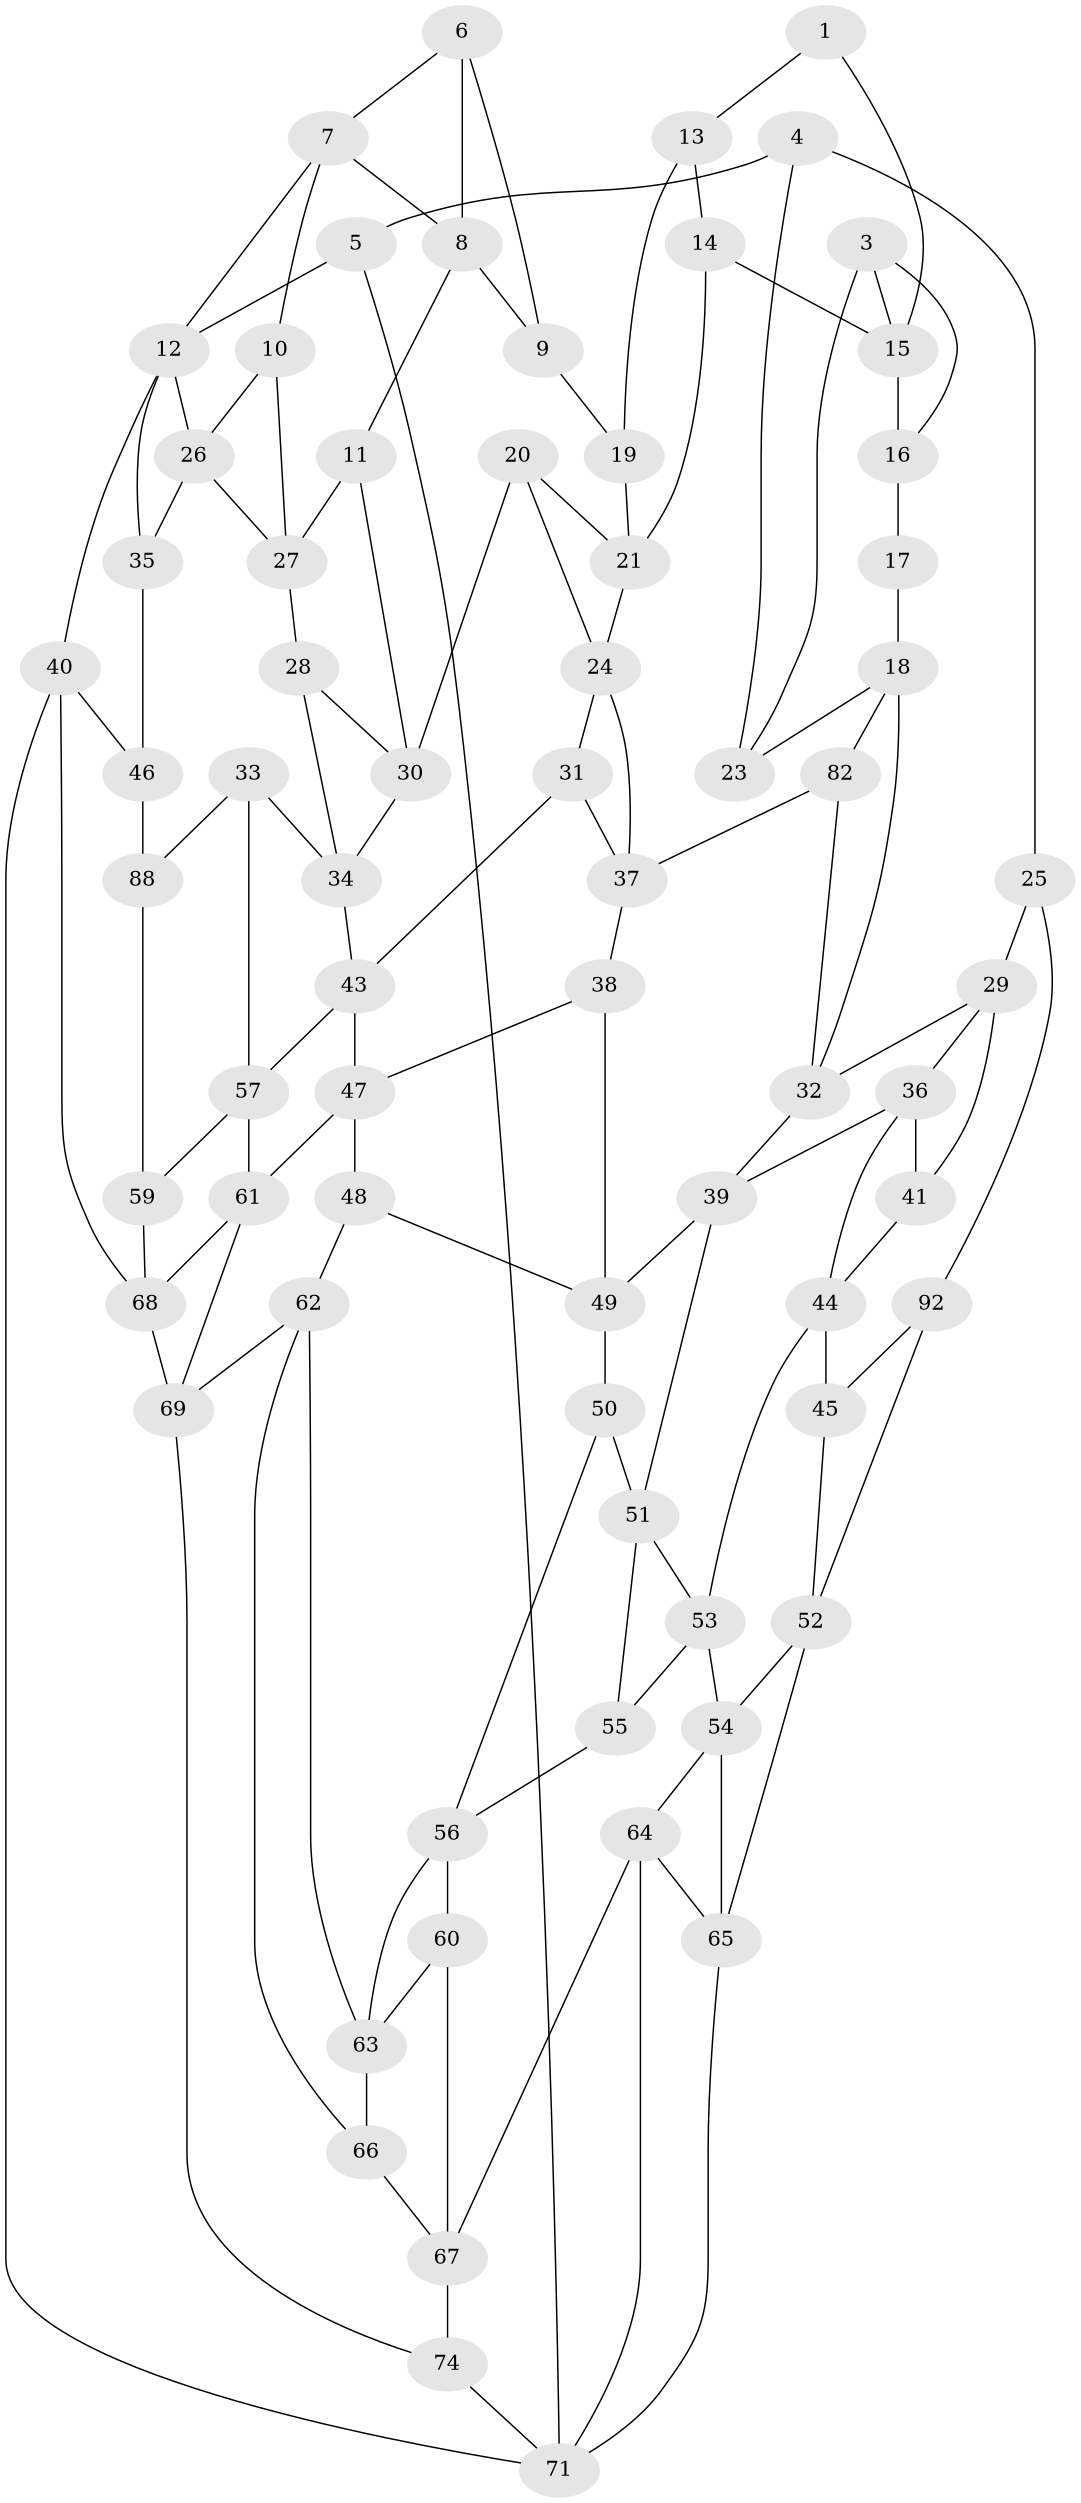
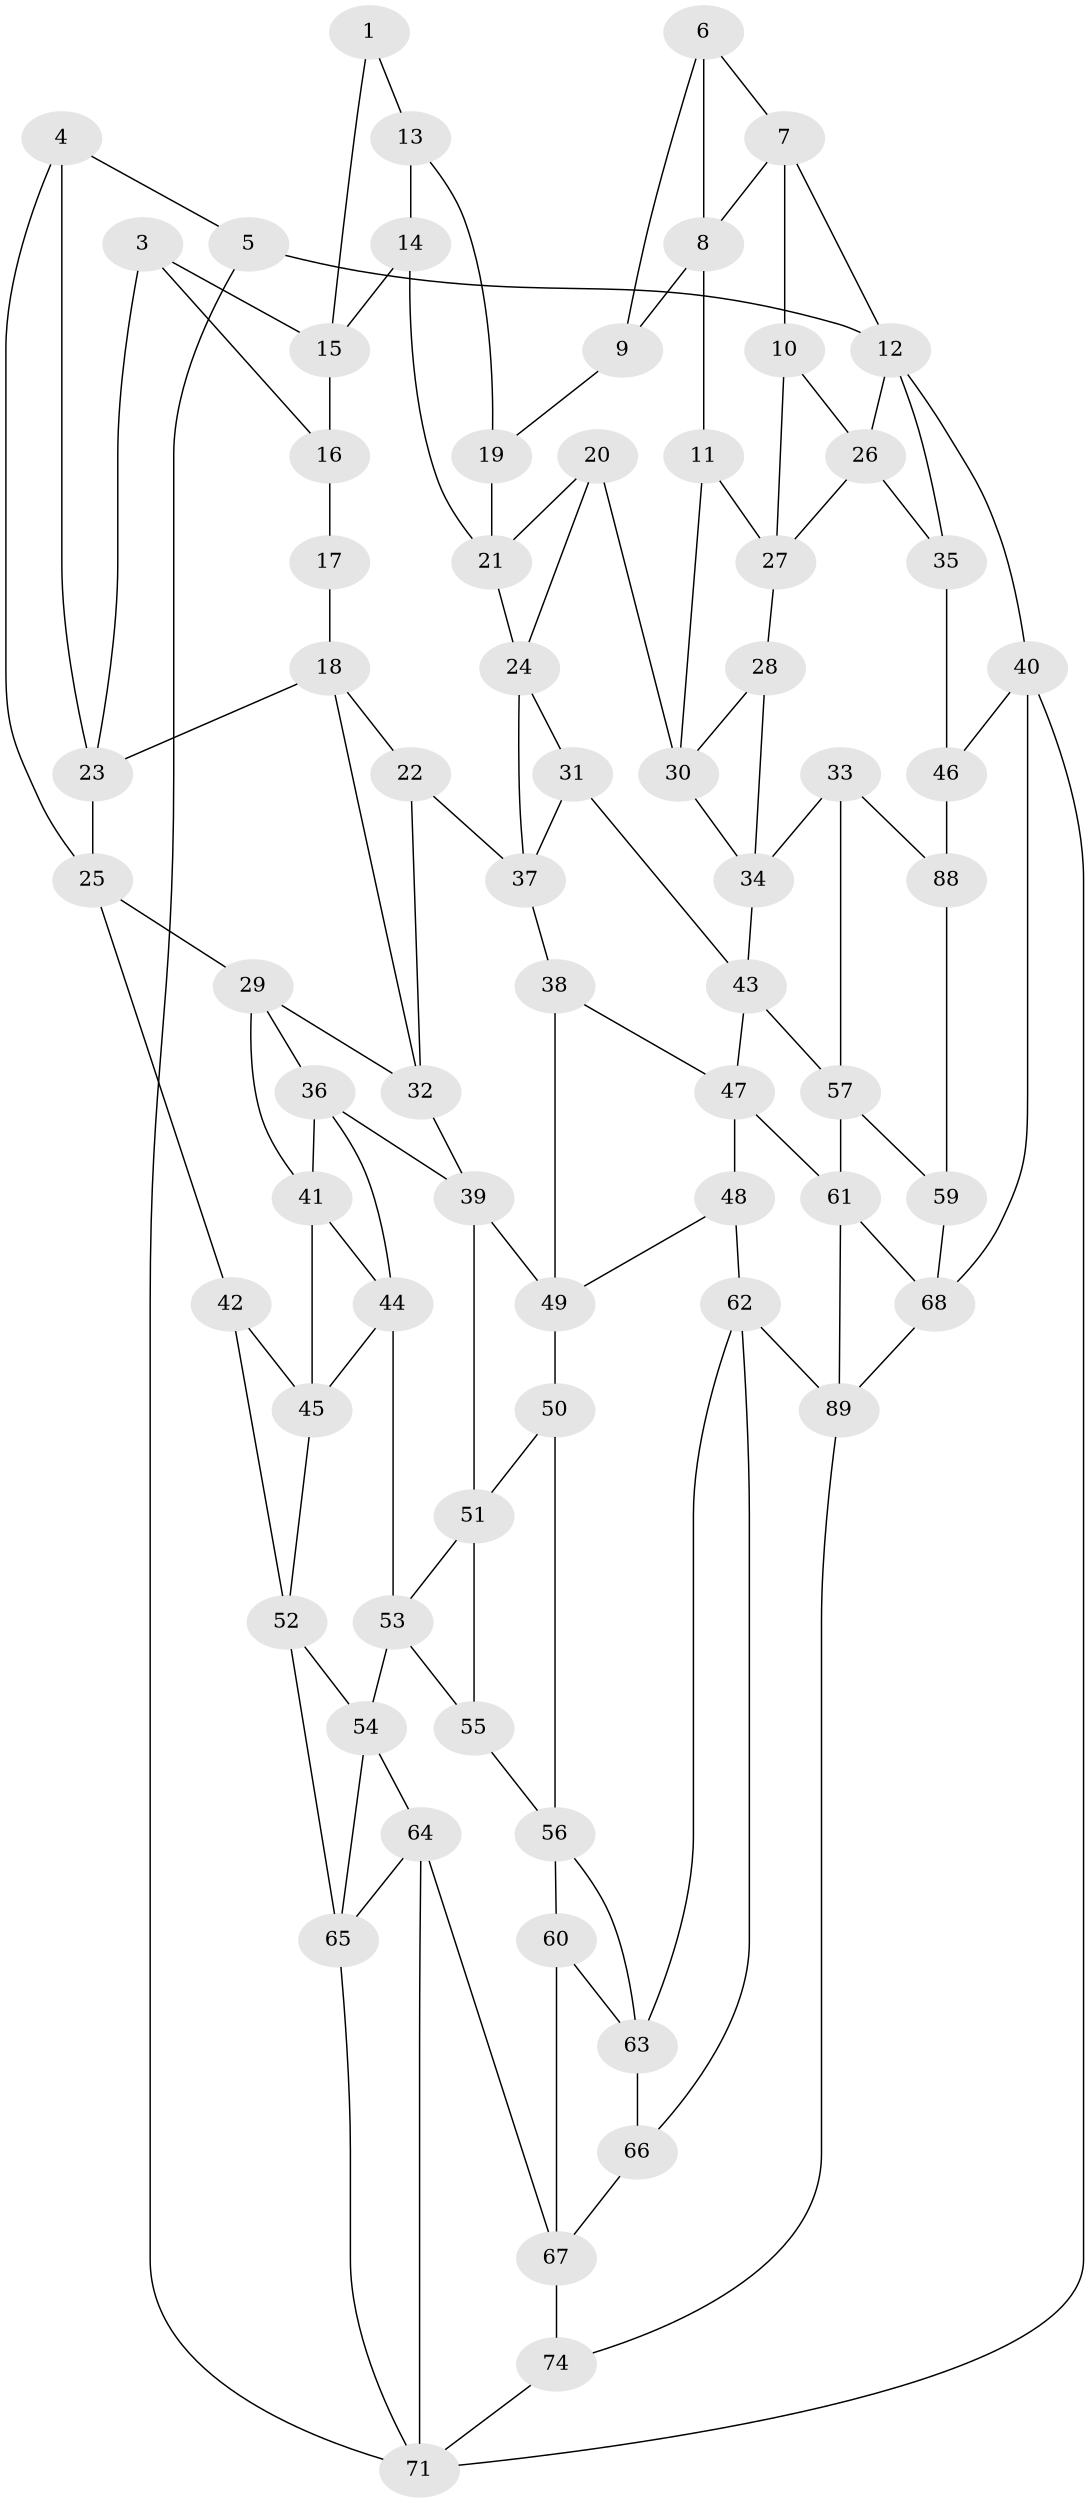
(841, 774) -> (411, 774)
none -> (93, 828)
none -> (312, 1304)
(932, 1304) -> (231, 1304)
(174, 1410) -> (839, 1410)
